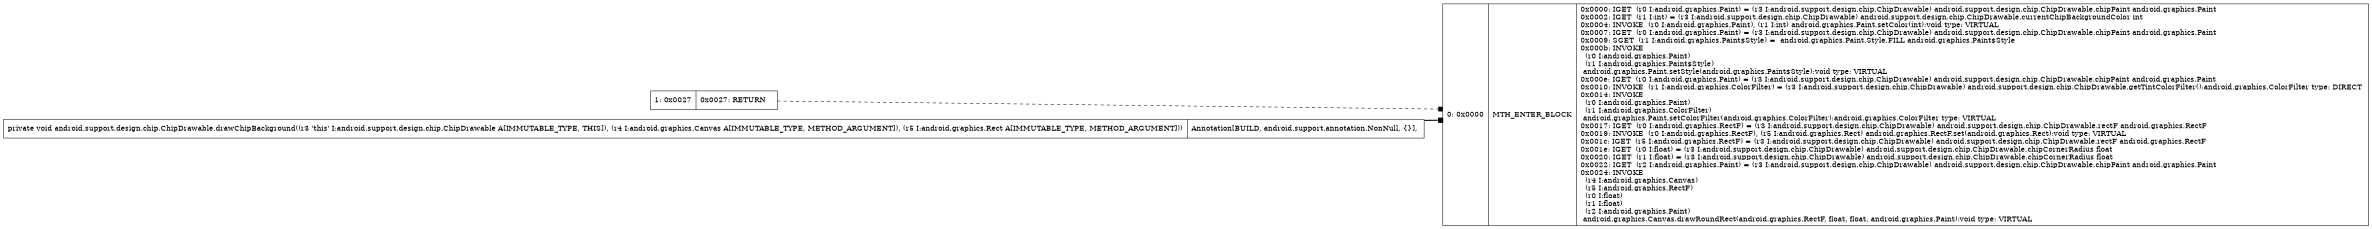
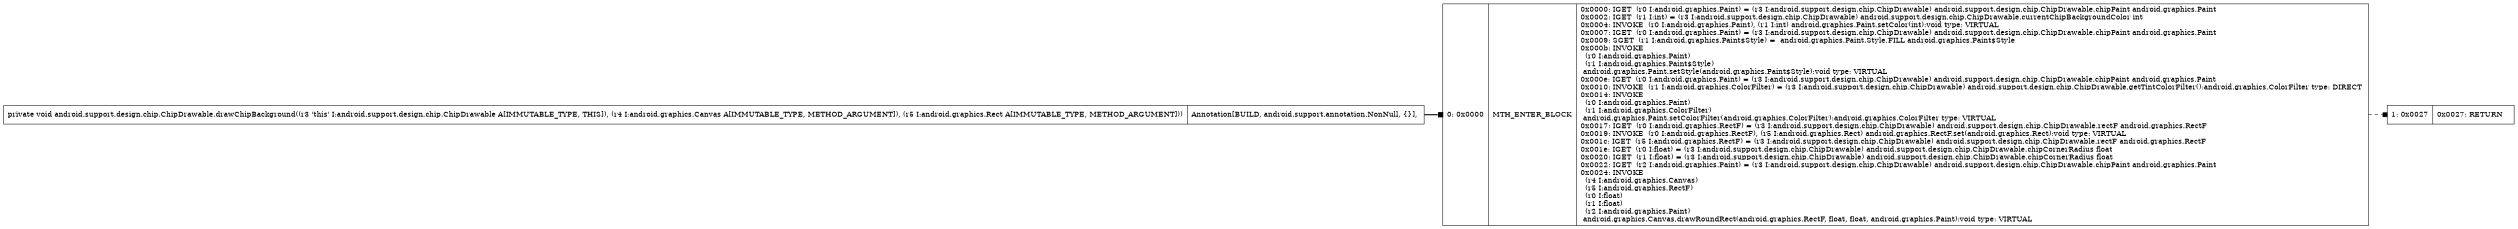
(1107, 105) -> (2375, 115)
